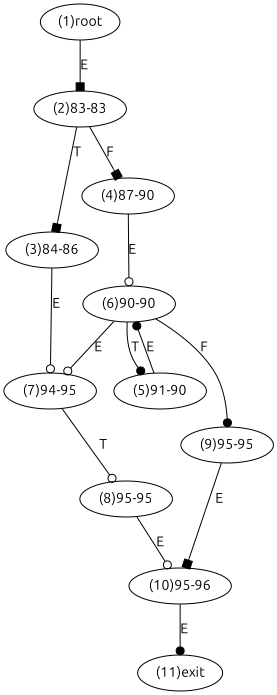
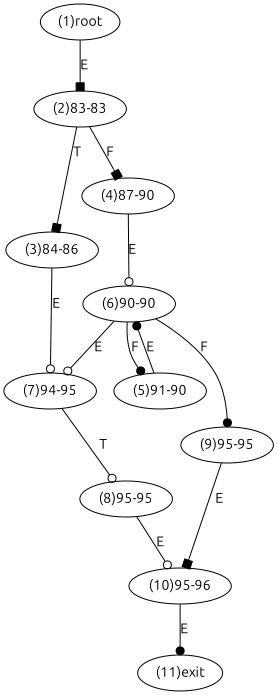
(135, 348) -> (135, 348)
